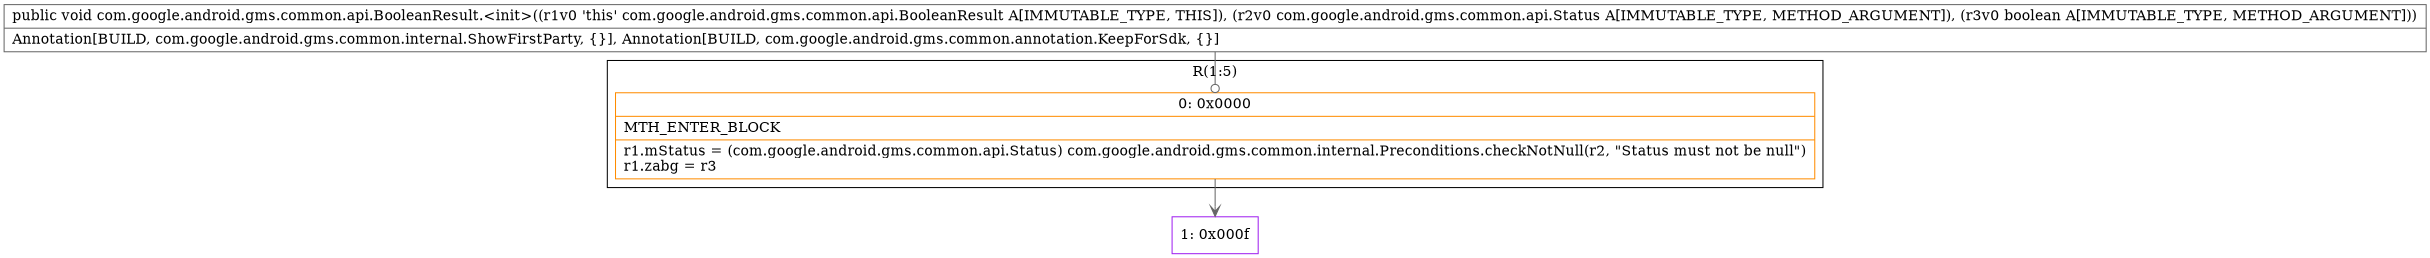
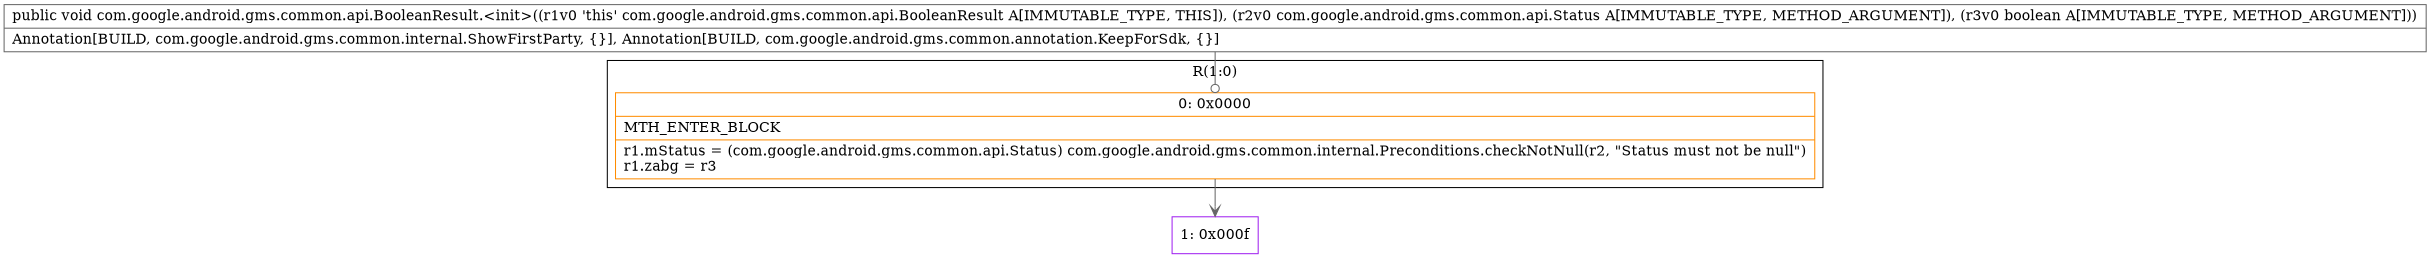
(1215, 72) -> (1215, 72)
